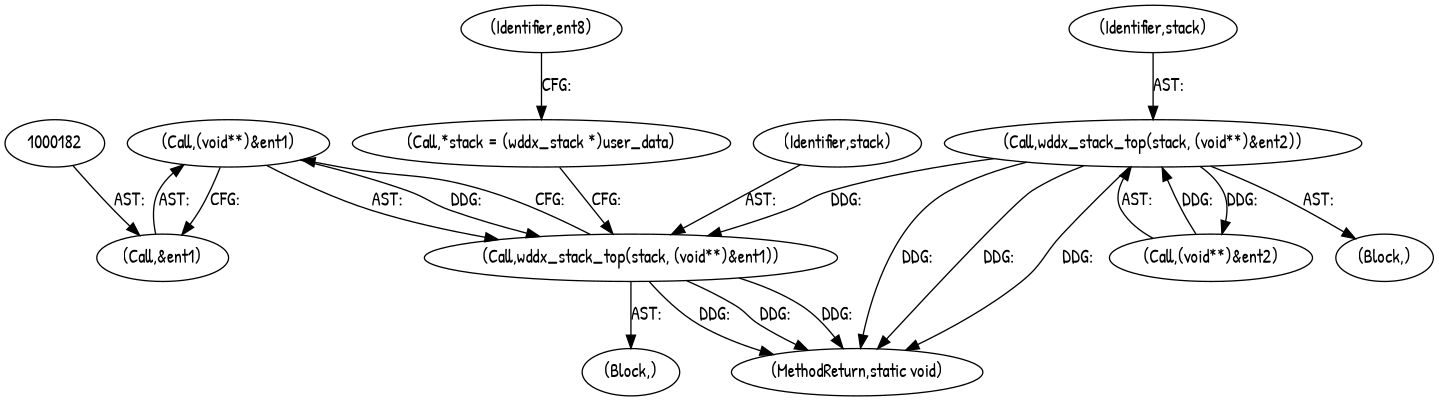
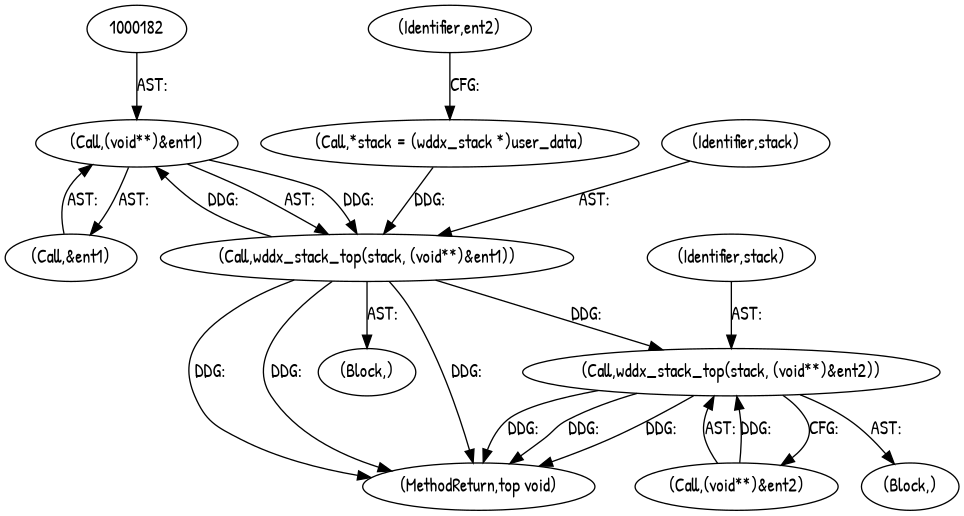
(541, 29) -> (450, 29)
(854, 184) -> (543, 313)
(101, 196) -> (137, 80)
(227, 201) -> (136, 201)
(552, 201) -> (226, 201)
(609, 201) -> (432, 201)
(1245, 201) -> (826, 429)
(857, 372) -> (479, 487)
